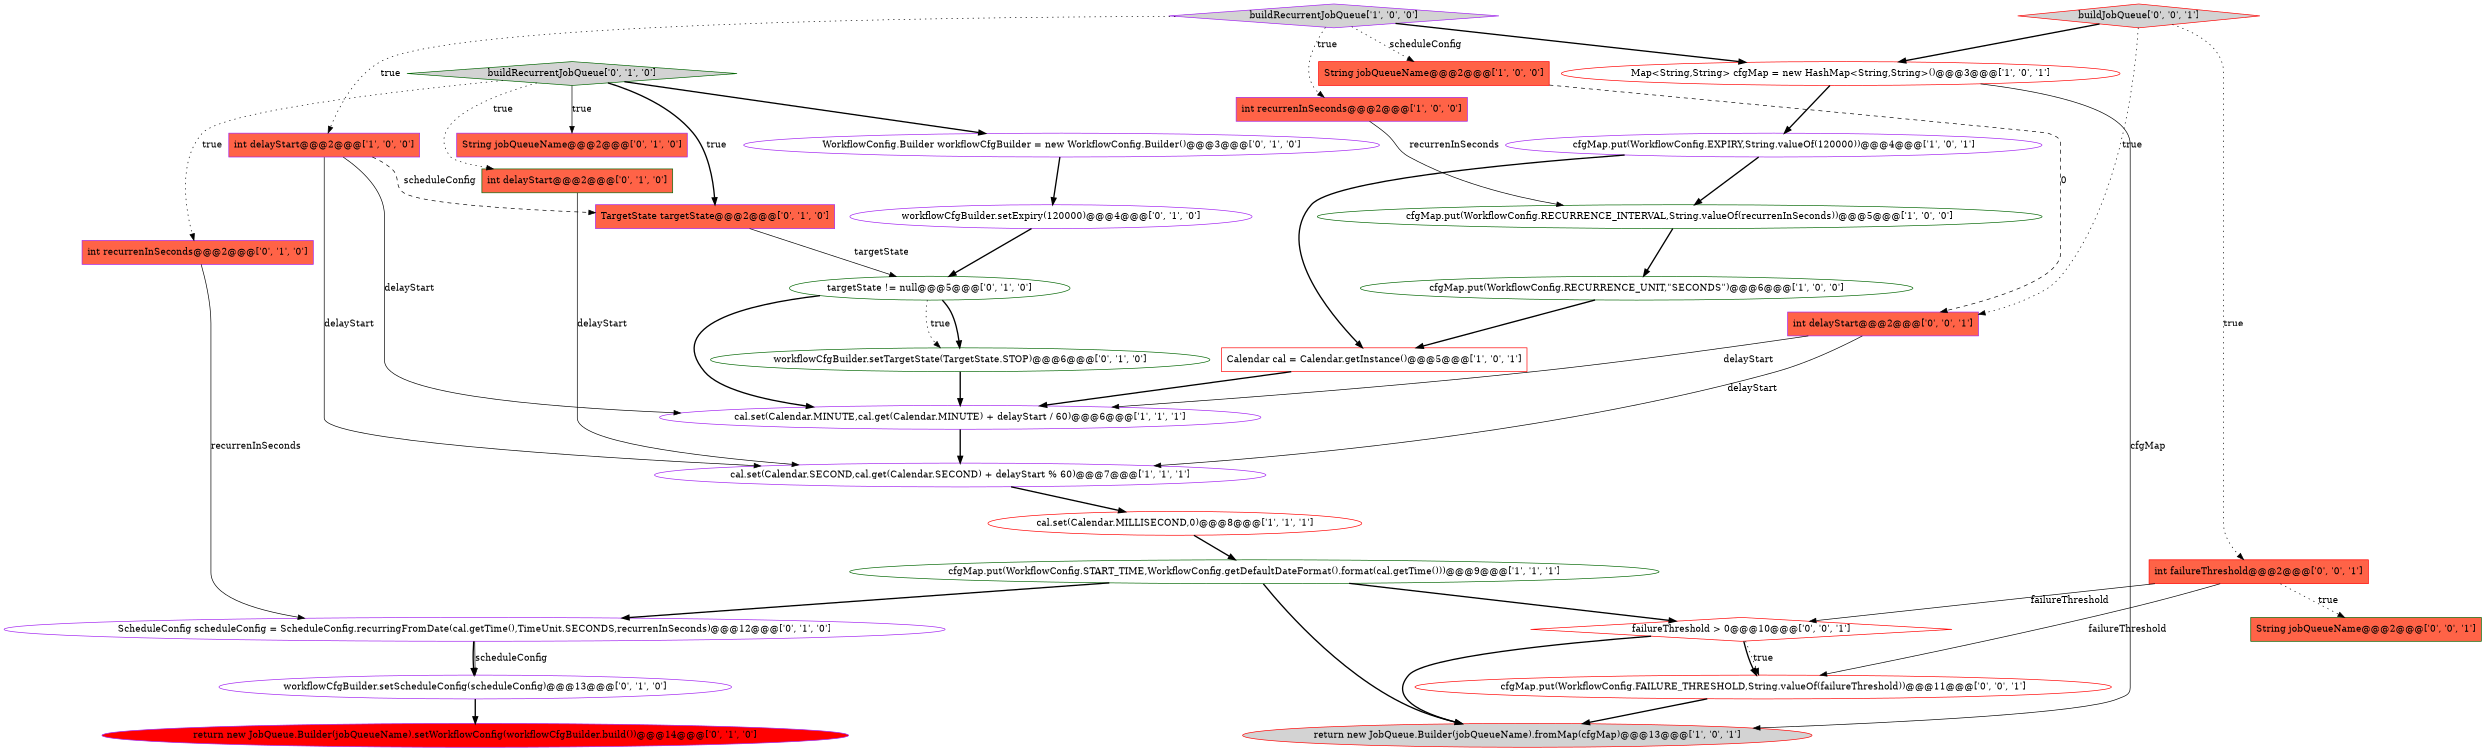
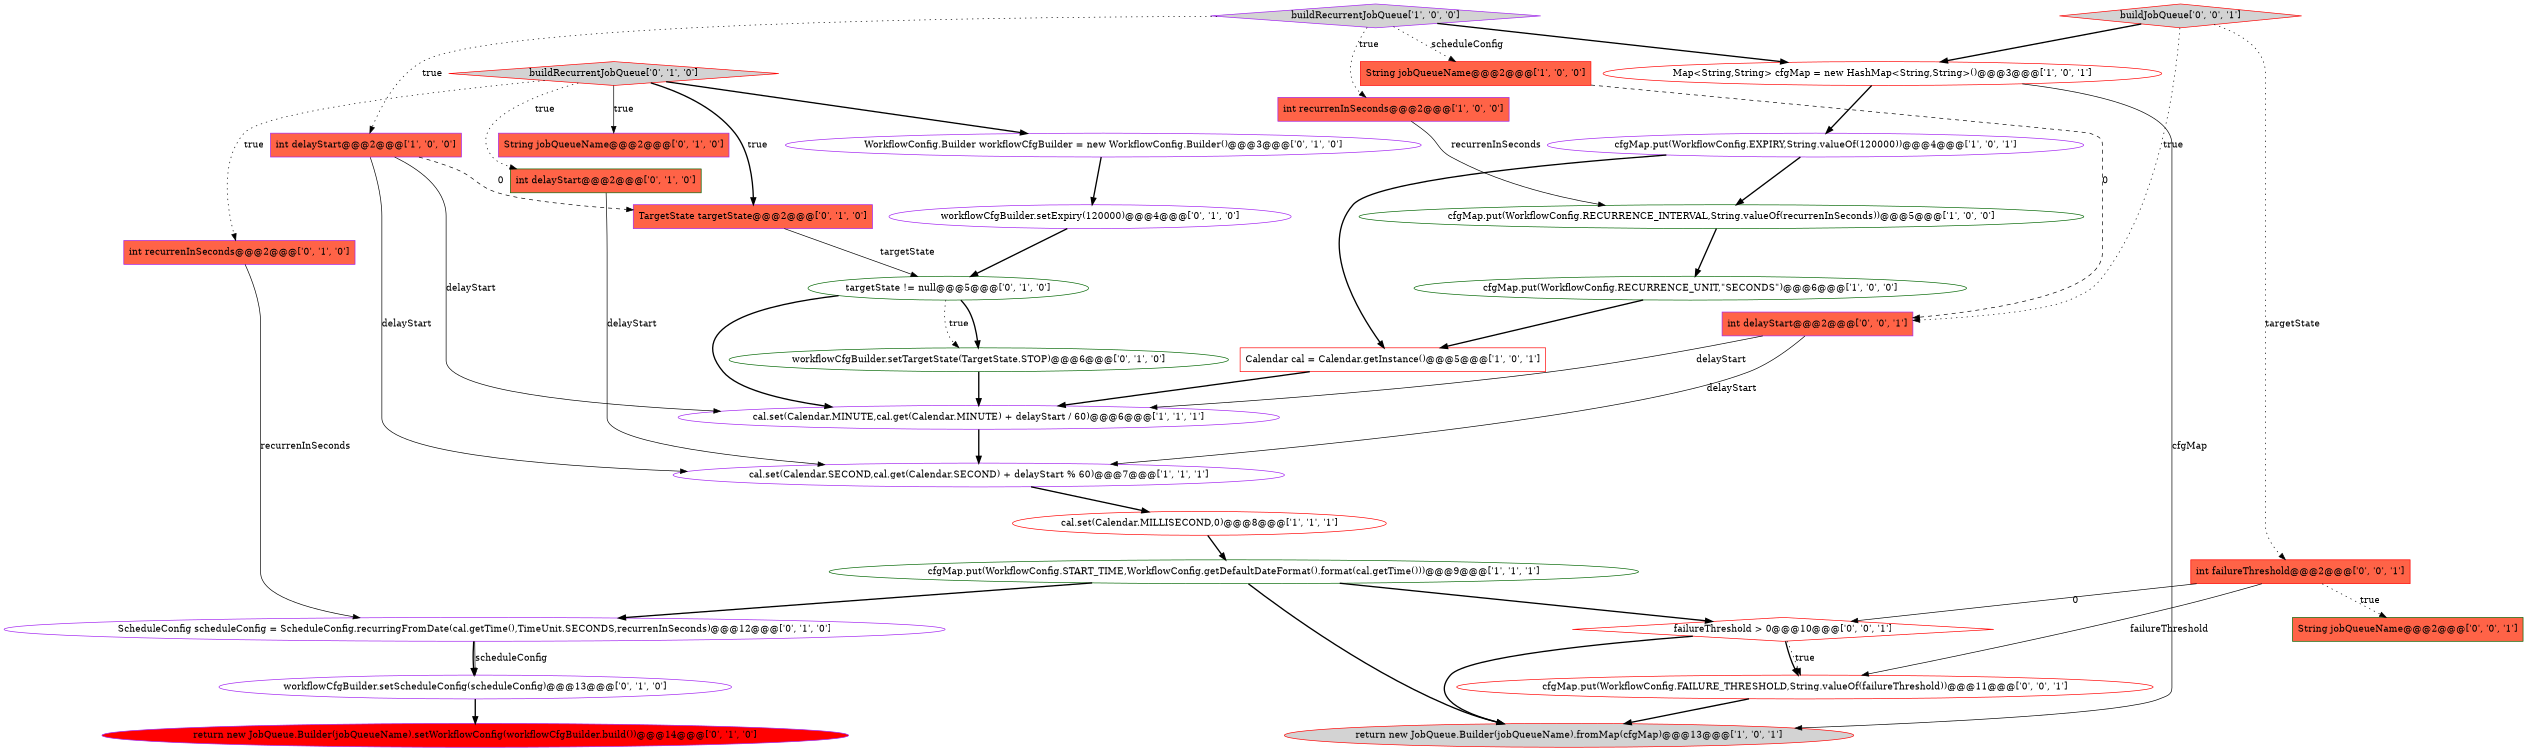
(572, 74) -> (614, 74)
(440, 181) -> (501, 181)
(2234, 324) -> (2293, 324)
(2070, 601) -> (2076, 601)
